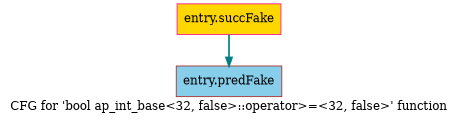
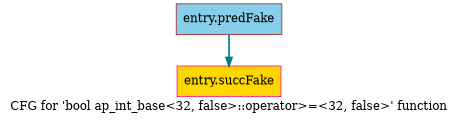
(229, 46) -> (229, 46)
